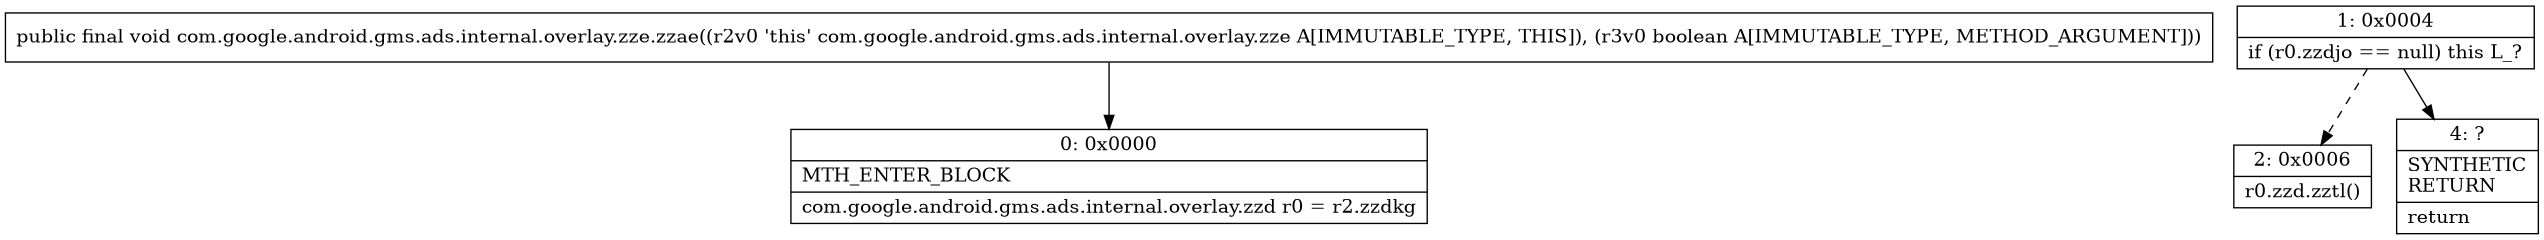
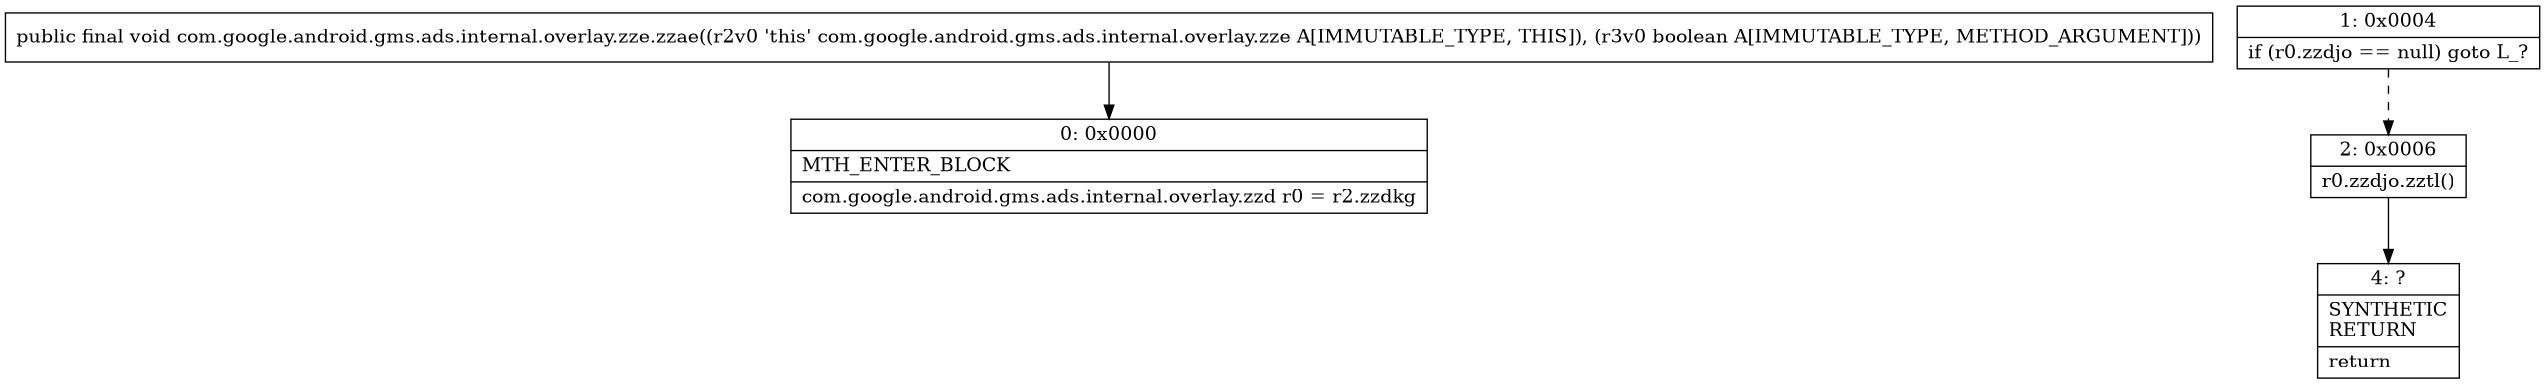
(2386, 52) -> (2388, 52)
(2415, 88) -> (2388, 223)
(2303, 191) -> (2388, 181)
